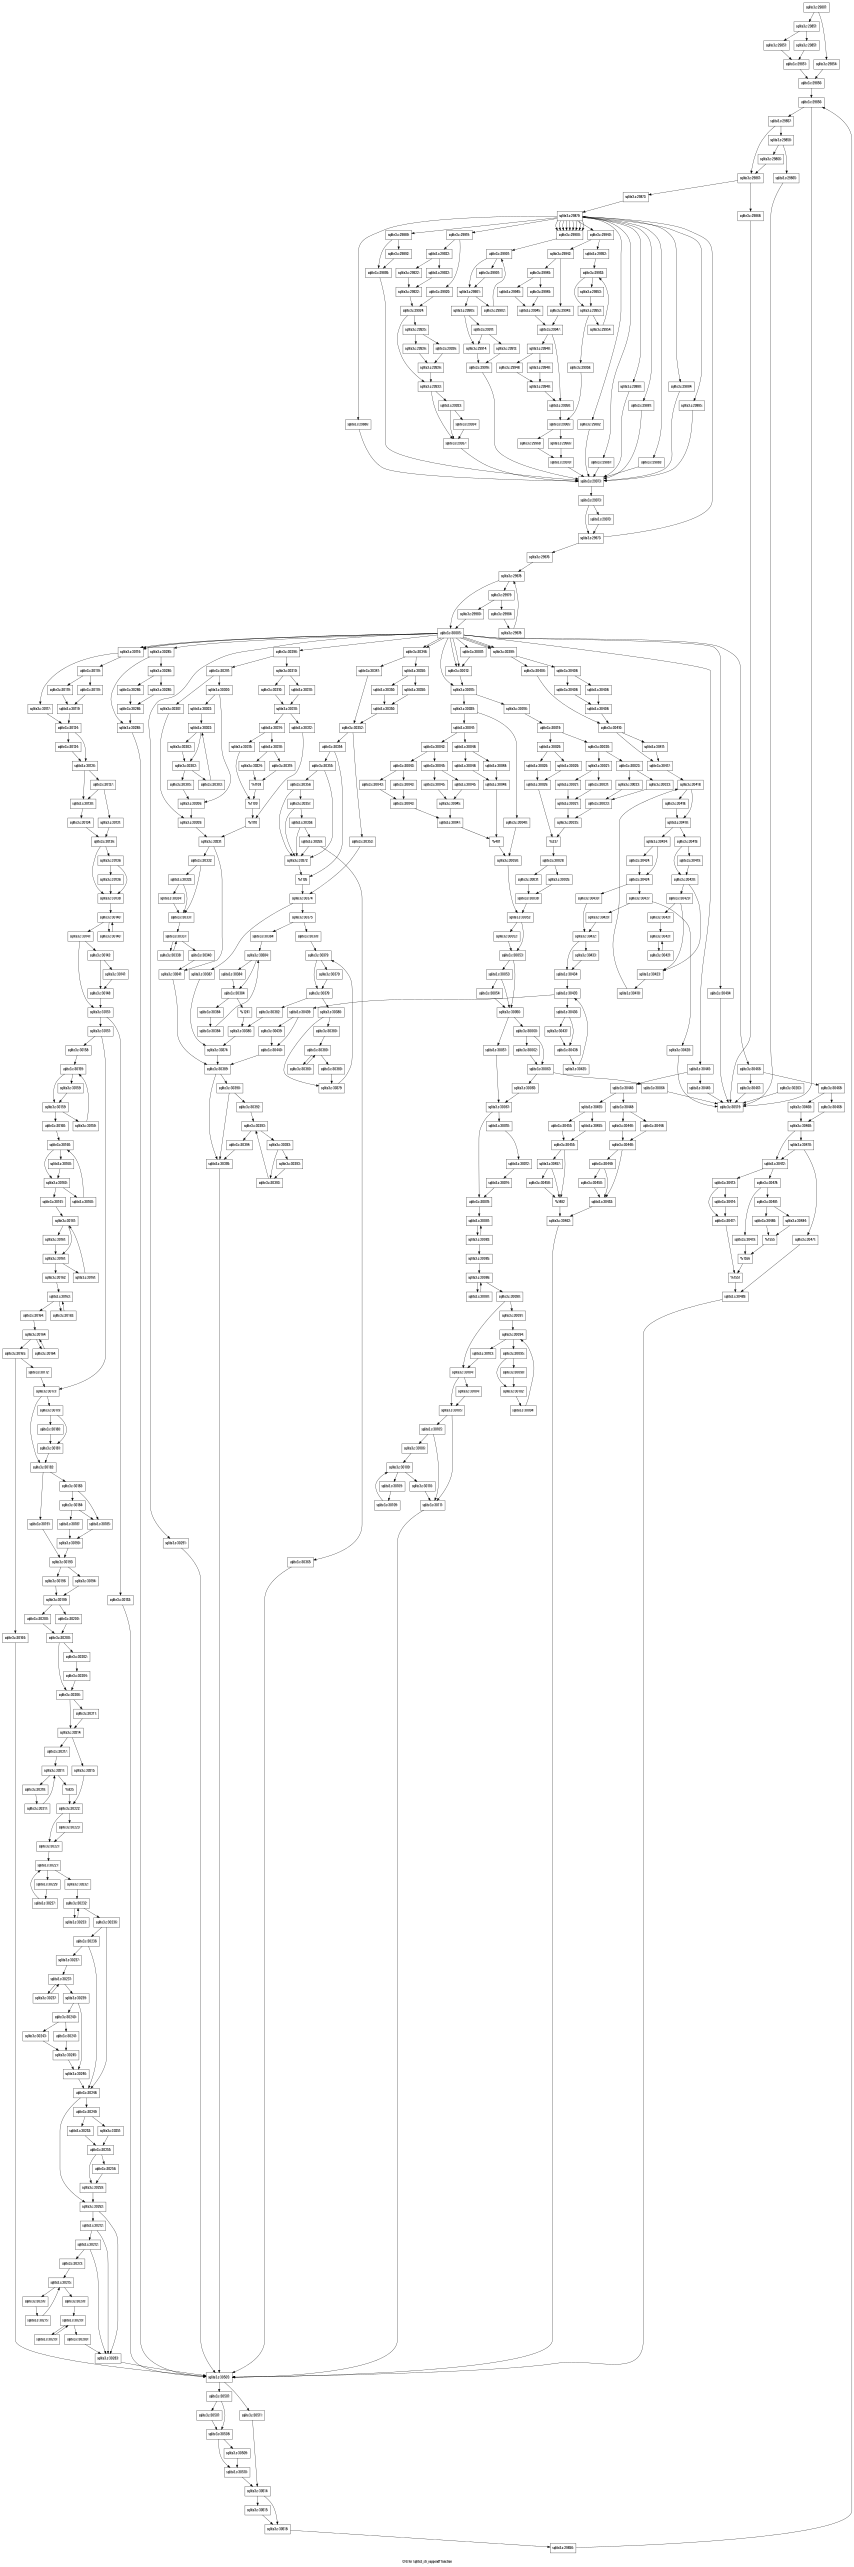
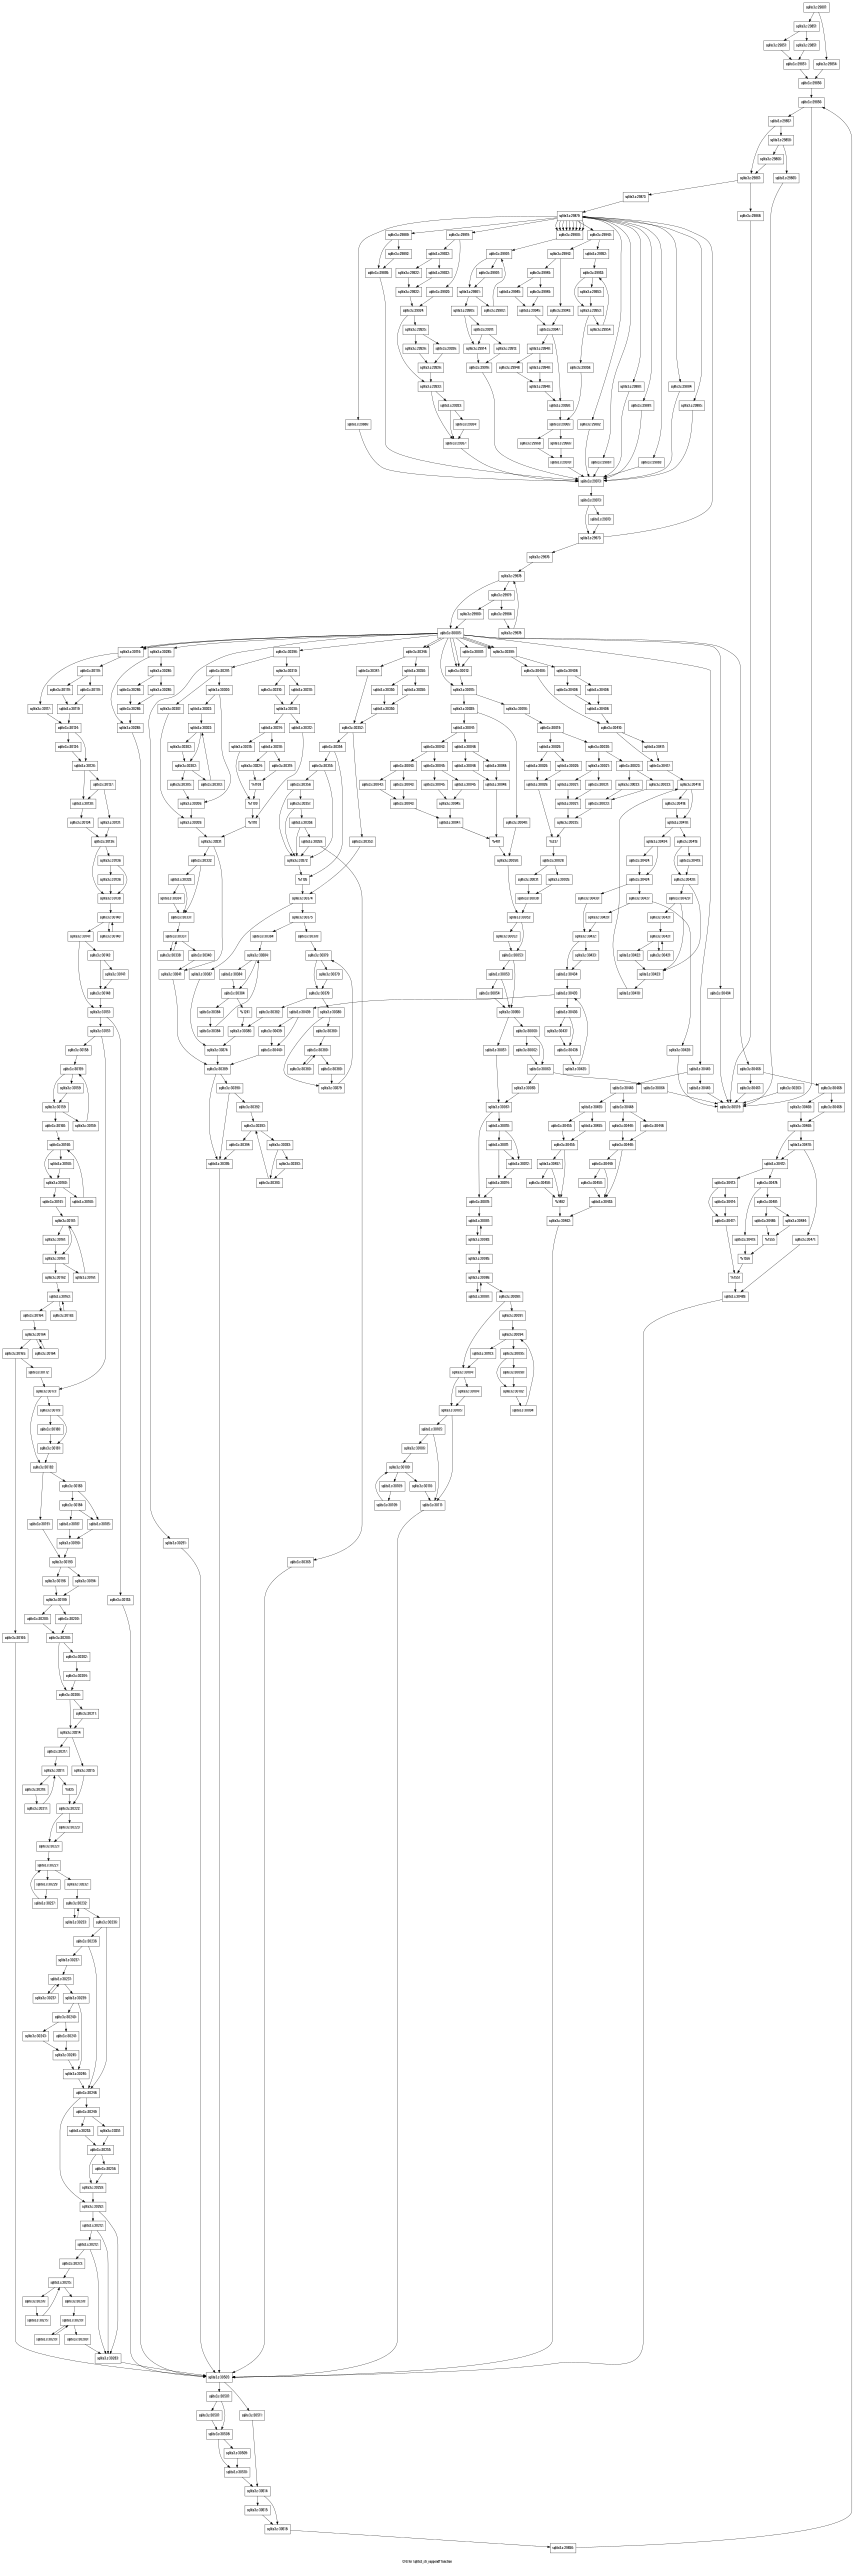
none -> (630, 956)
none -> (499, 1145)
